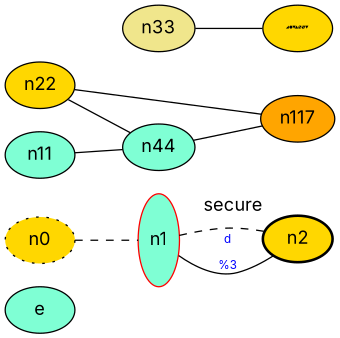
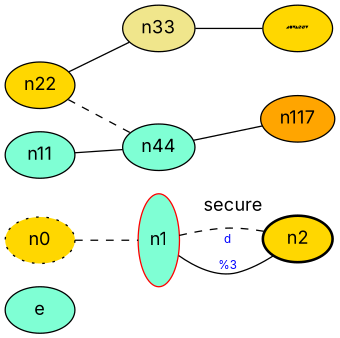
(168, 102) -> (99, 57)
(99, 116) -> (99, 116)
